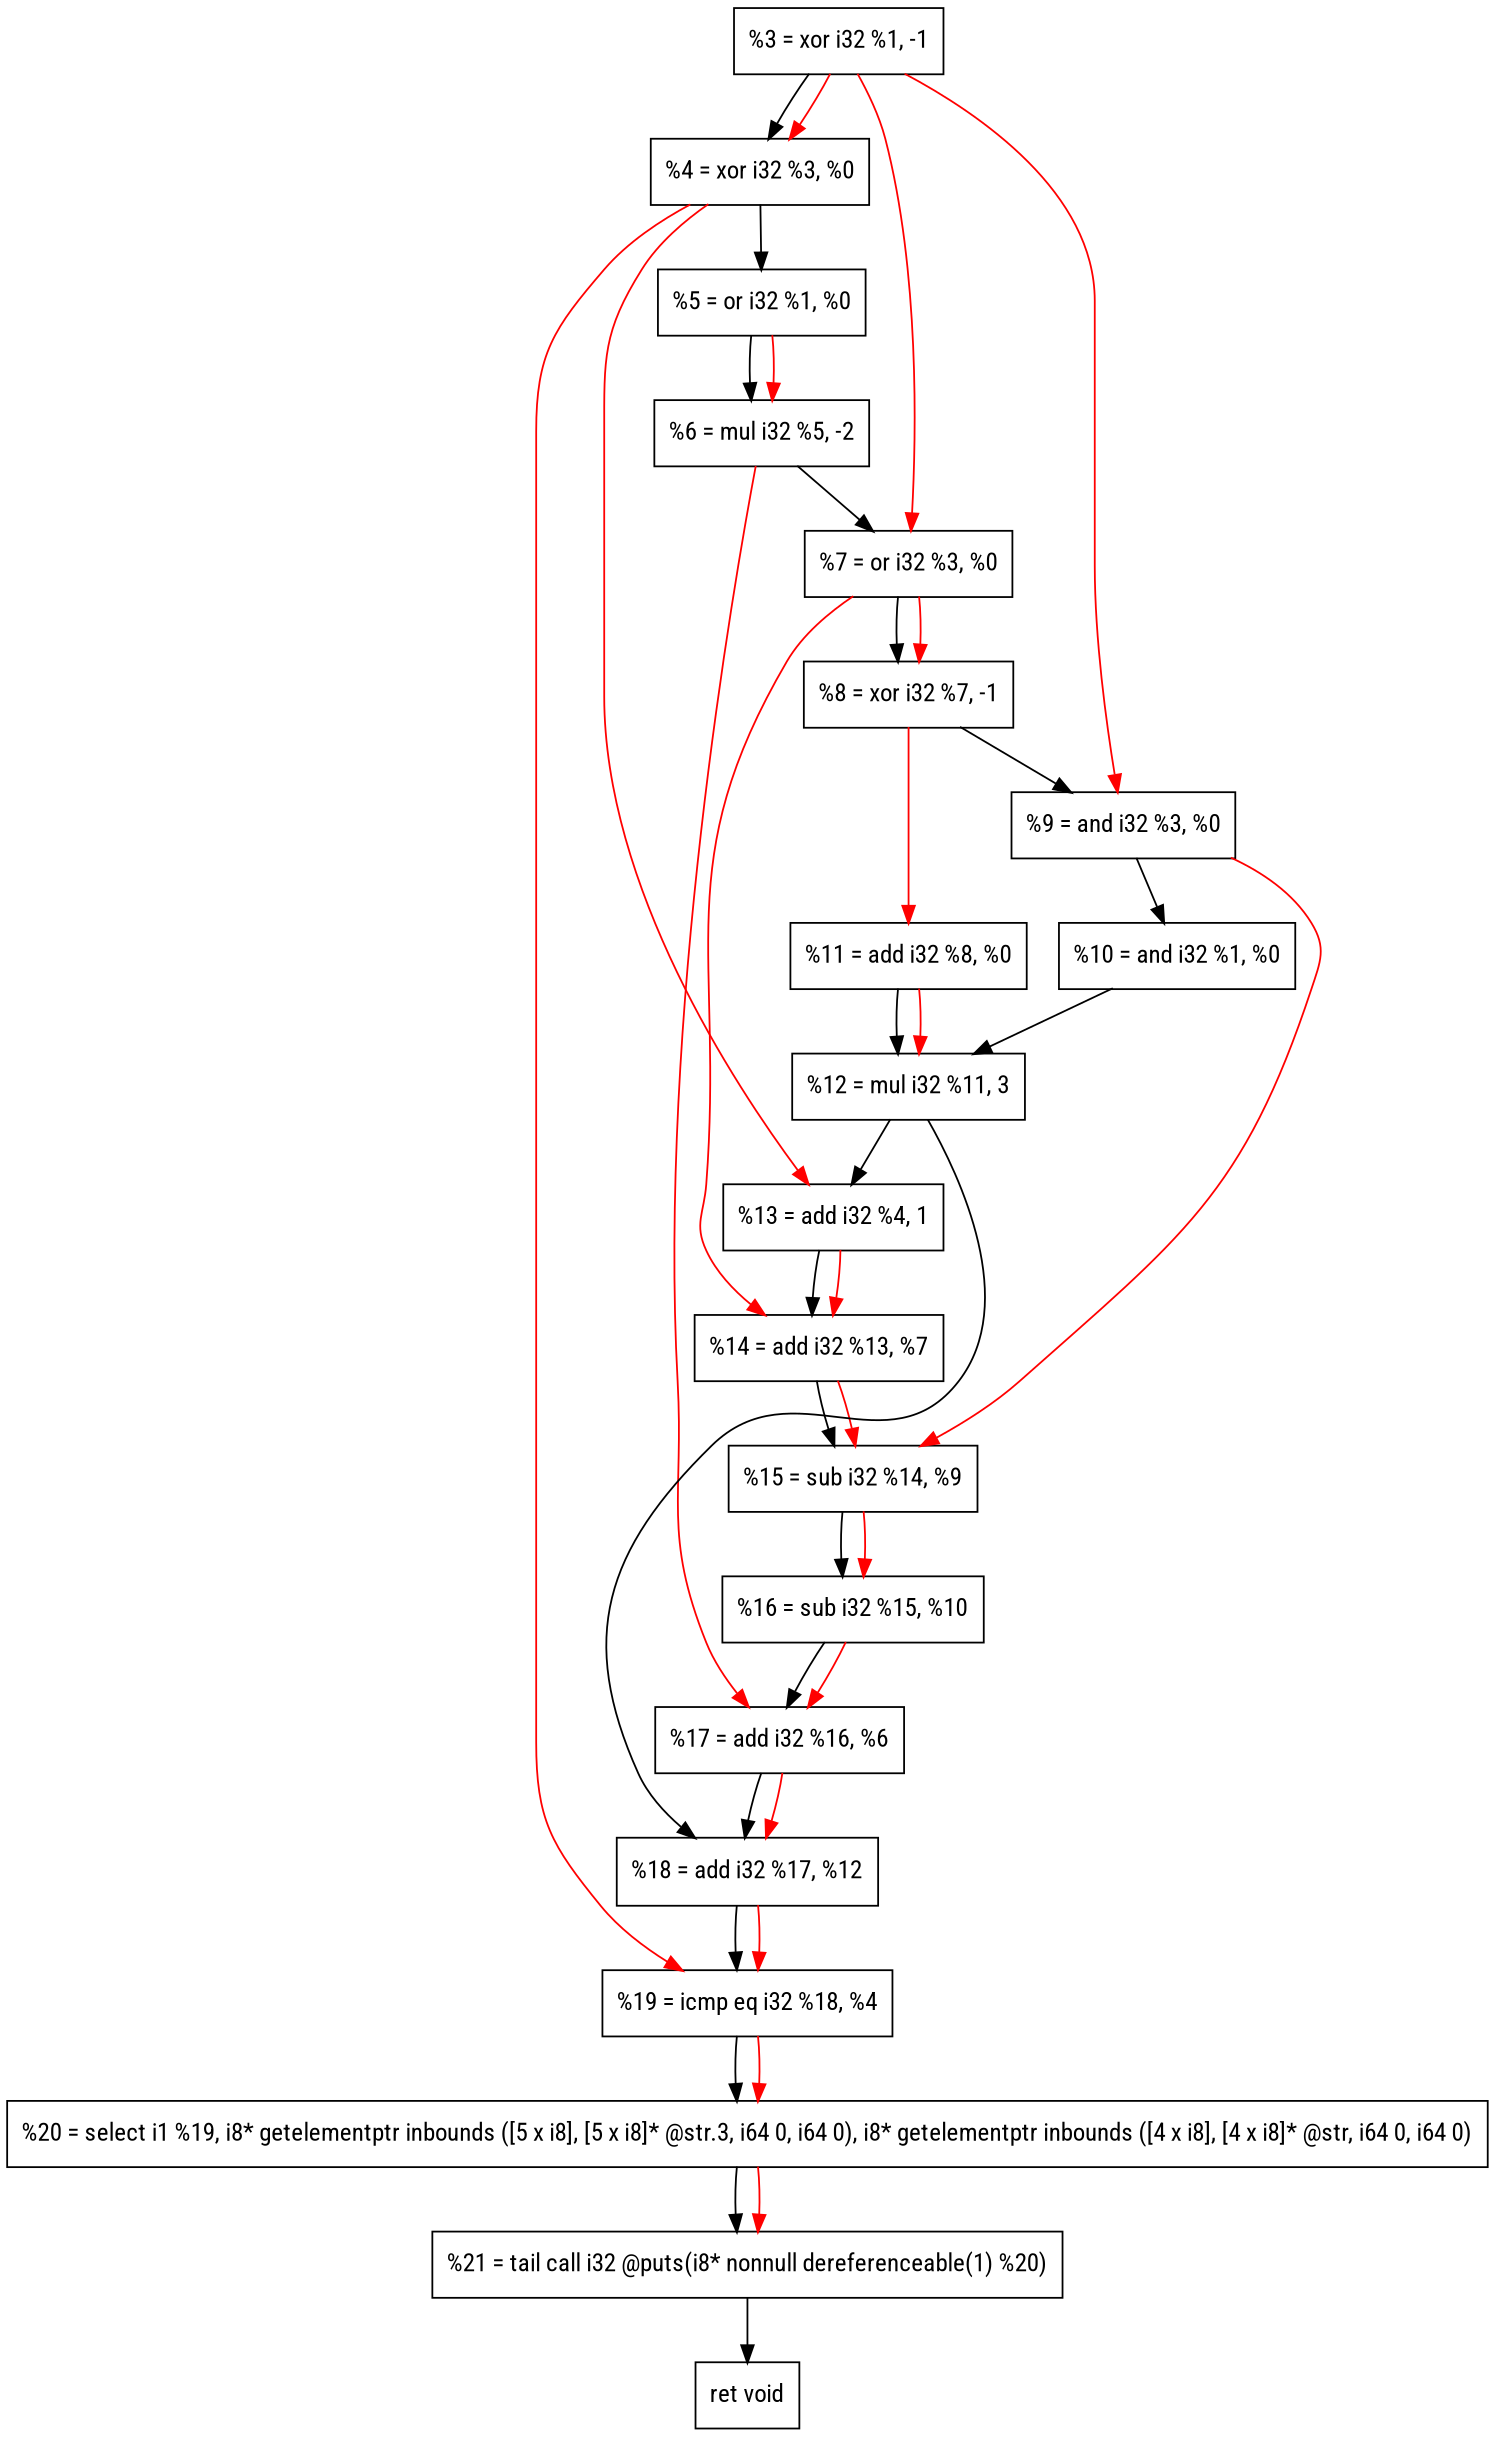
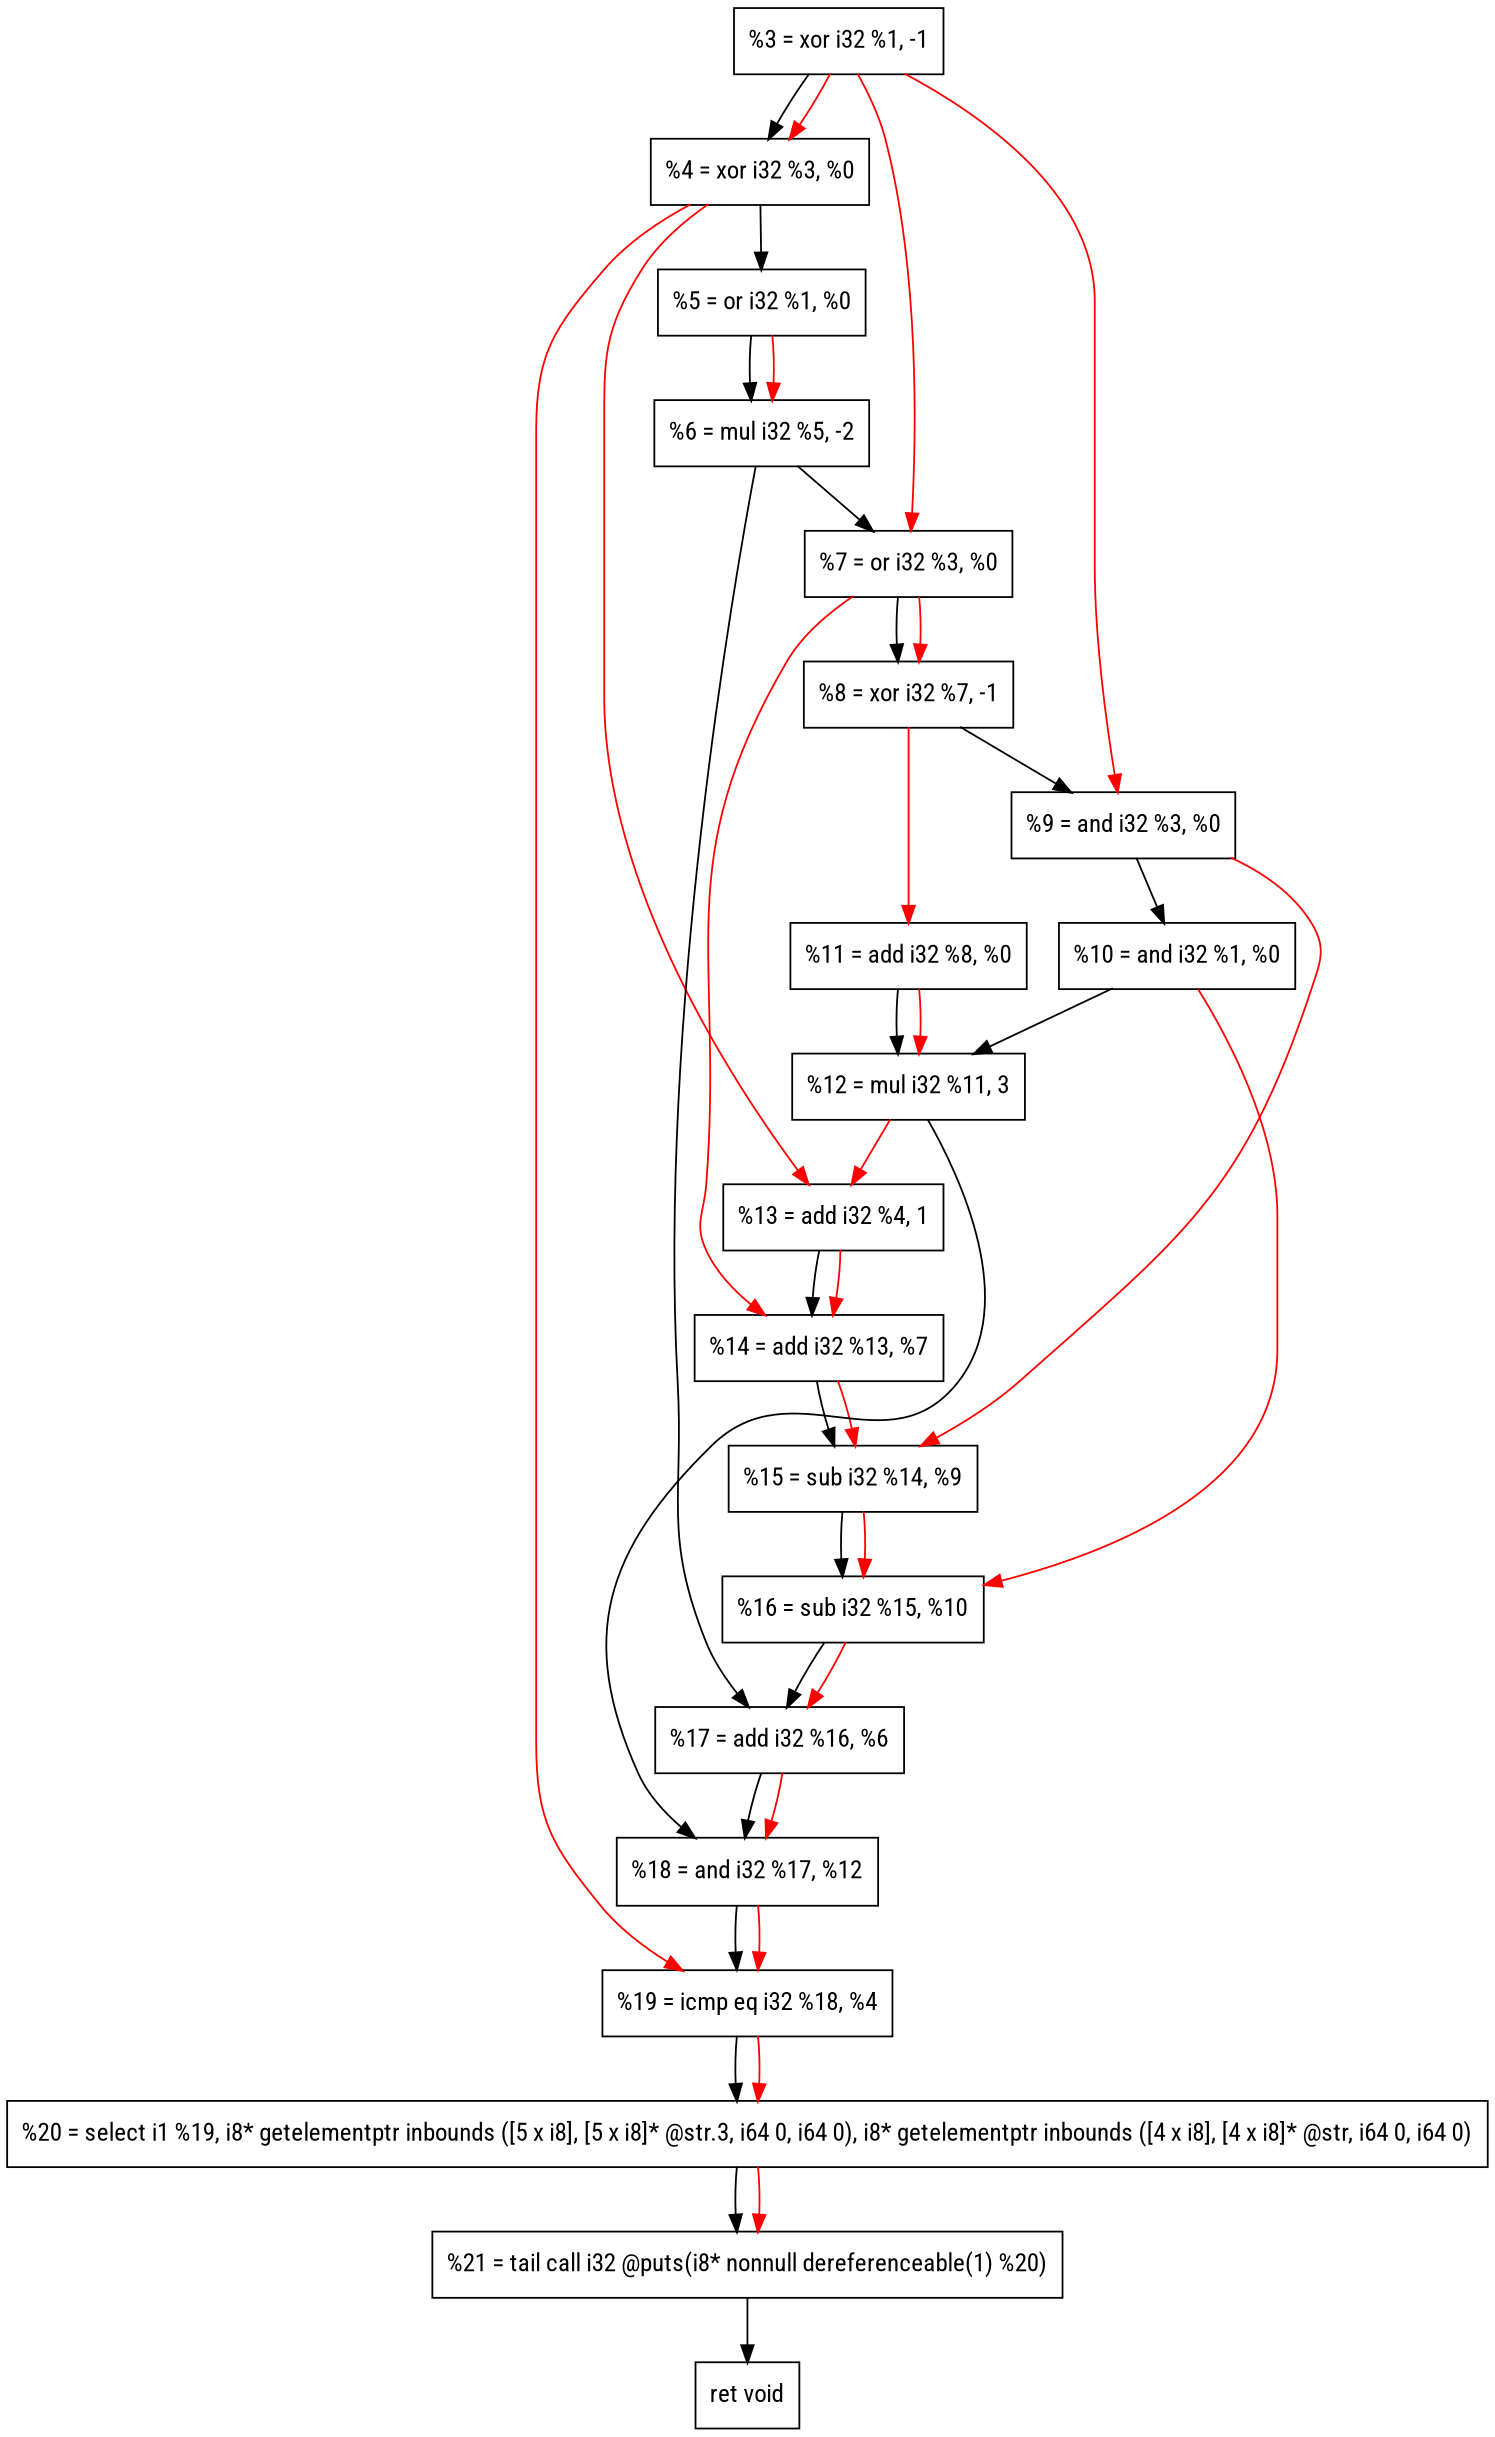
(680, 1084) -> (680, 1084)
(876, 1144) -> (876, 1144)
none -> (1277, 1354)
(747, 1872) -> (747, 1872)
